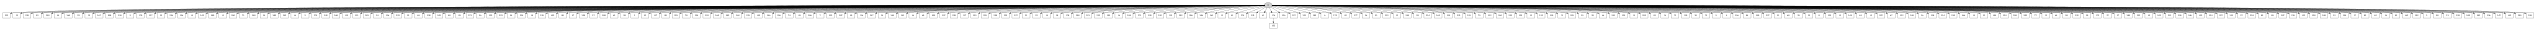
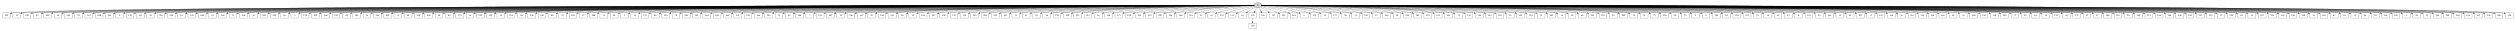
(79, 15) -> none
(1109, 15) -> none
